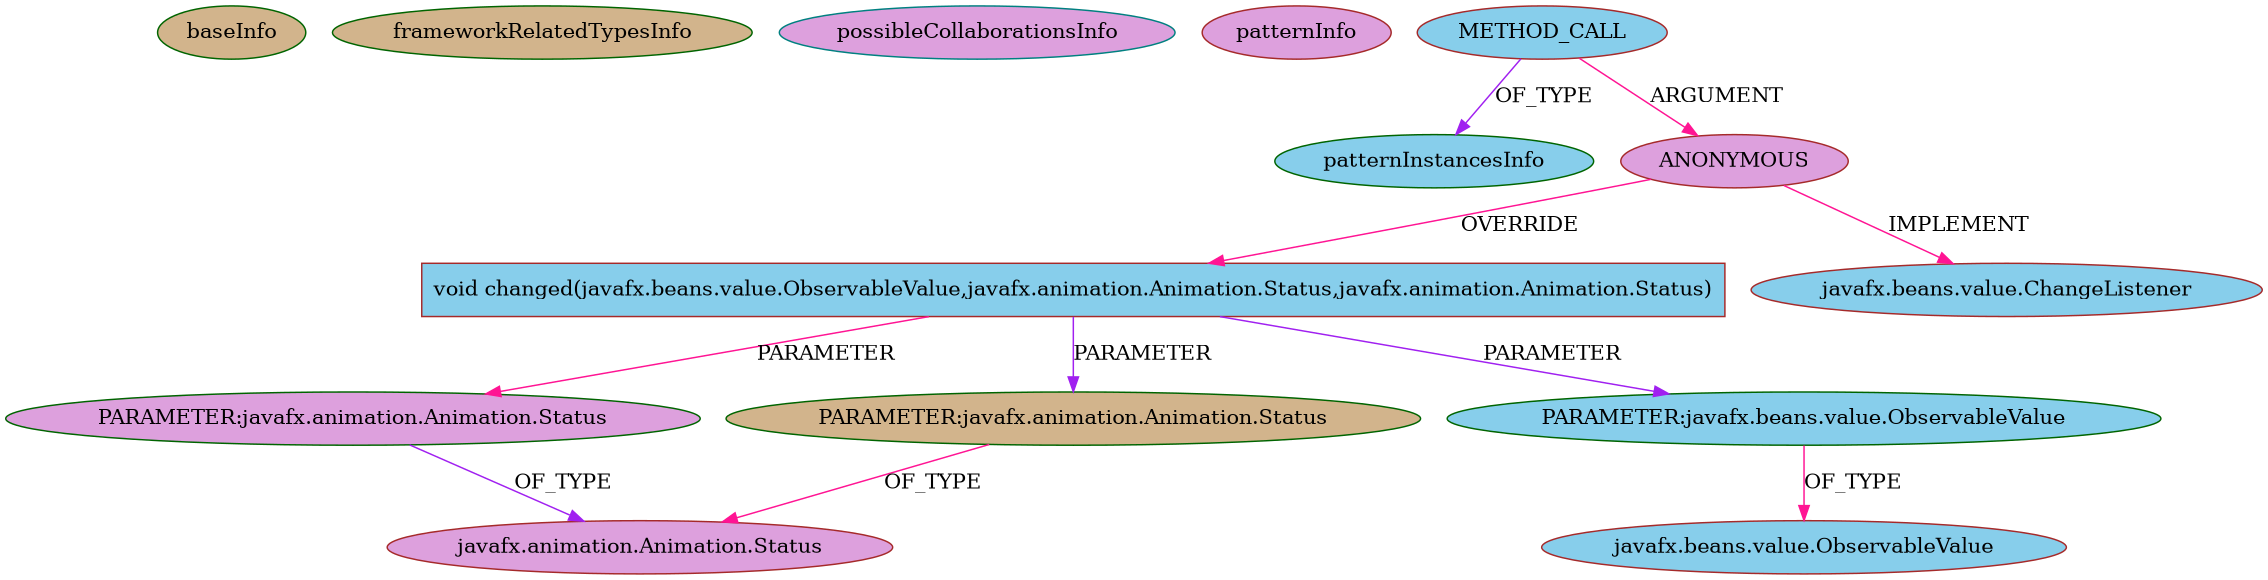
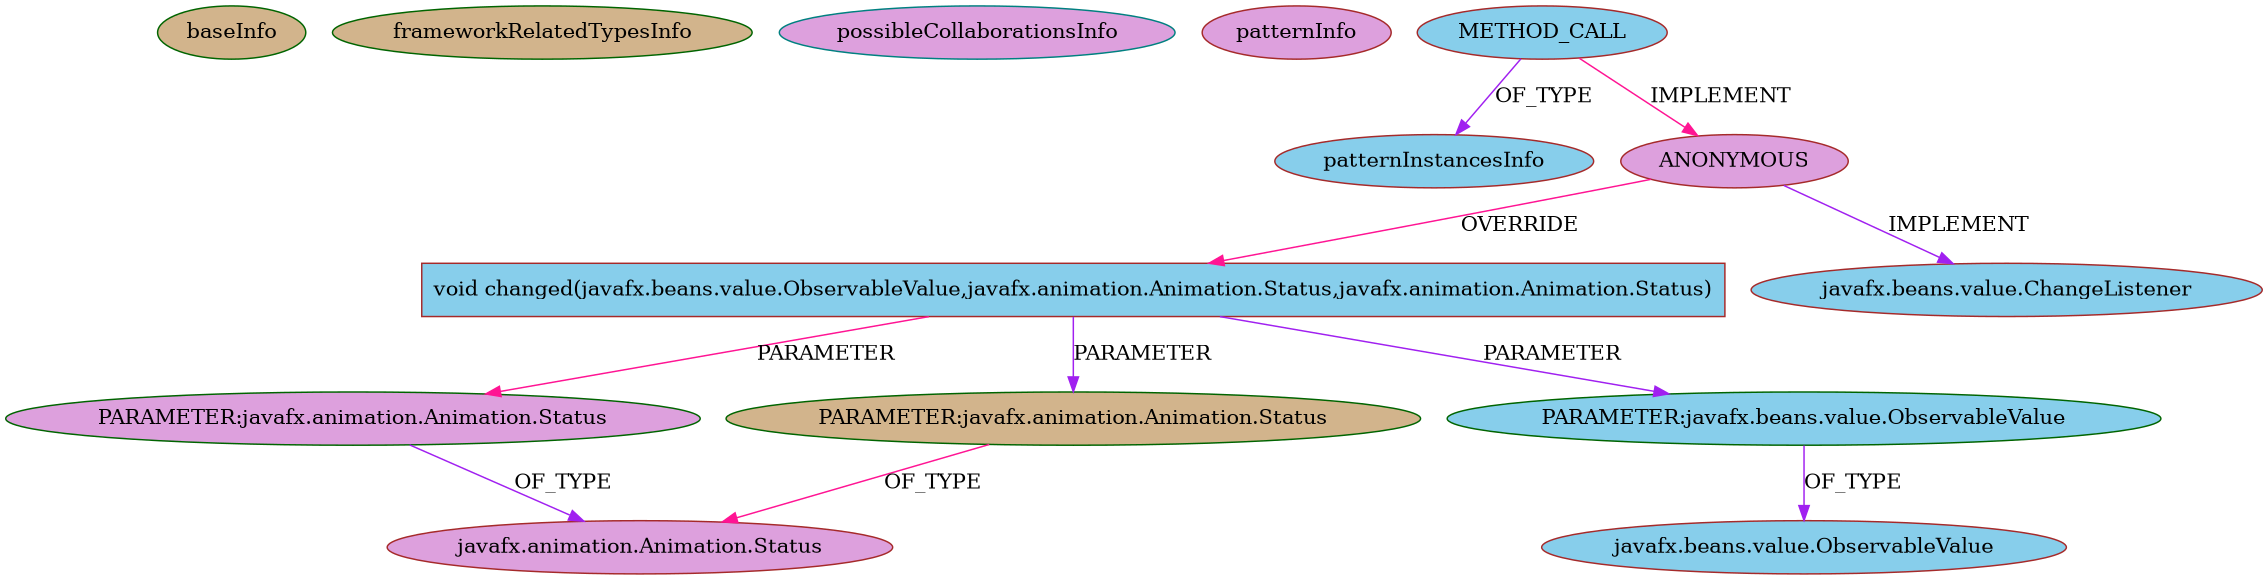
(1717, 97) -> (1720, 97)
(1434, 161) -> (1434, 161)
(1862, 221) -> (1862, 221)
(1804, 476) -> (1804, 476)
